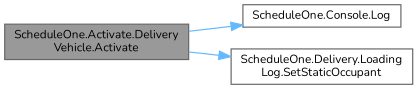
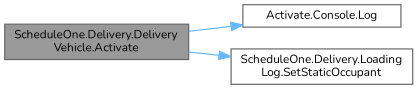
(322, 16) -> (322, 16)
(97, 42) -> (97, 42)
